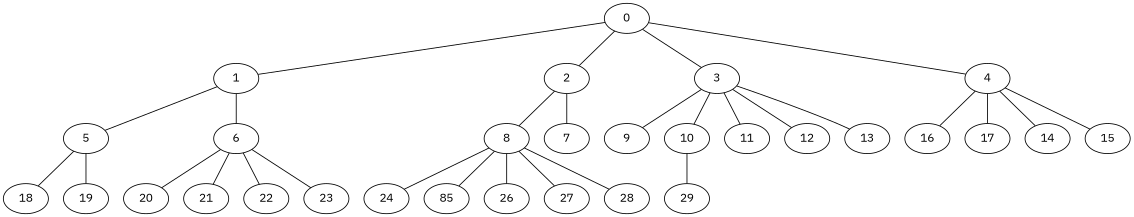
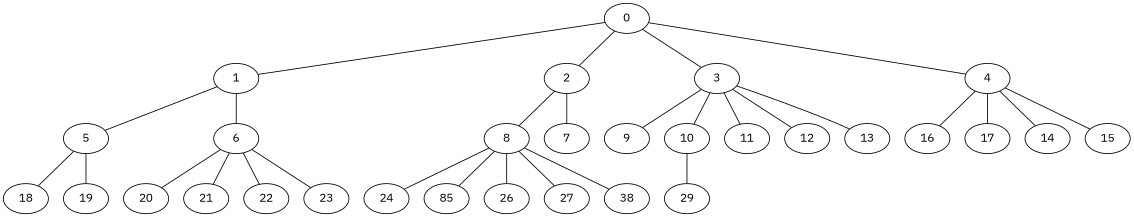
(627, 199) -> (627, 199)
